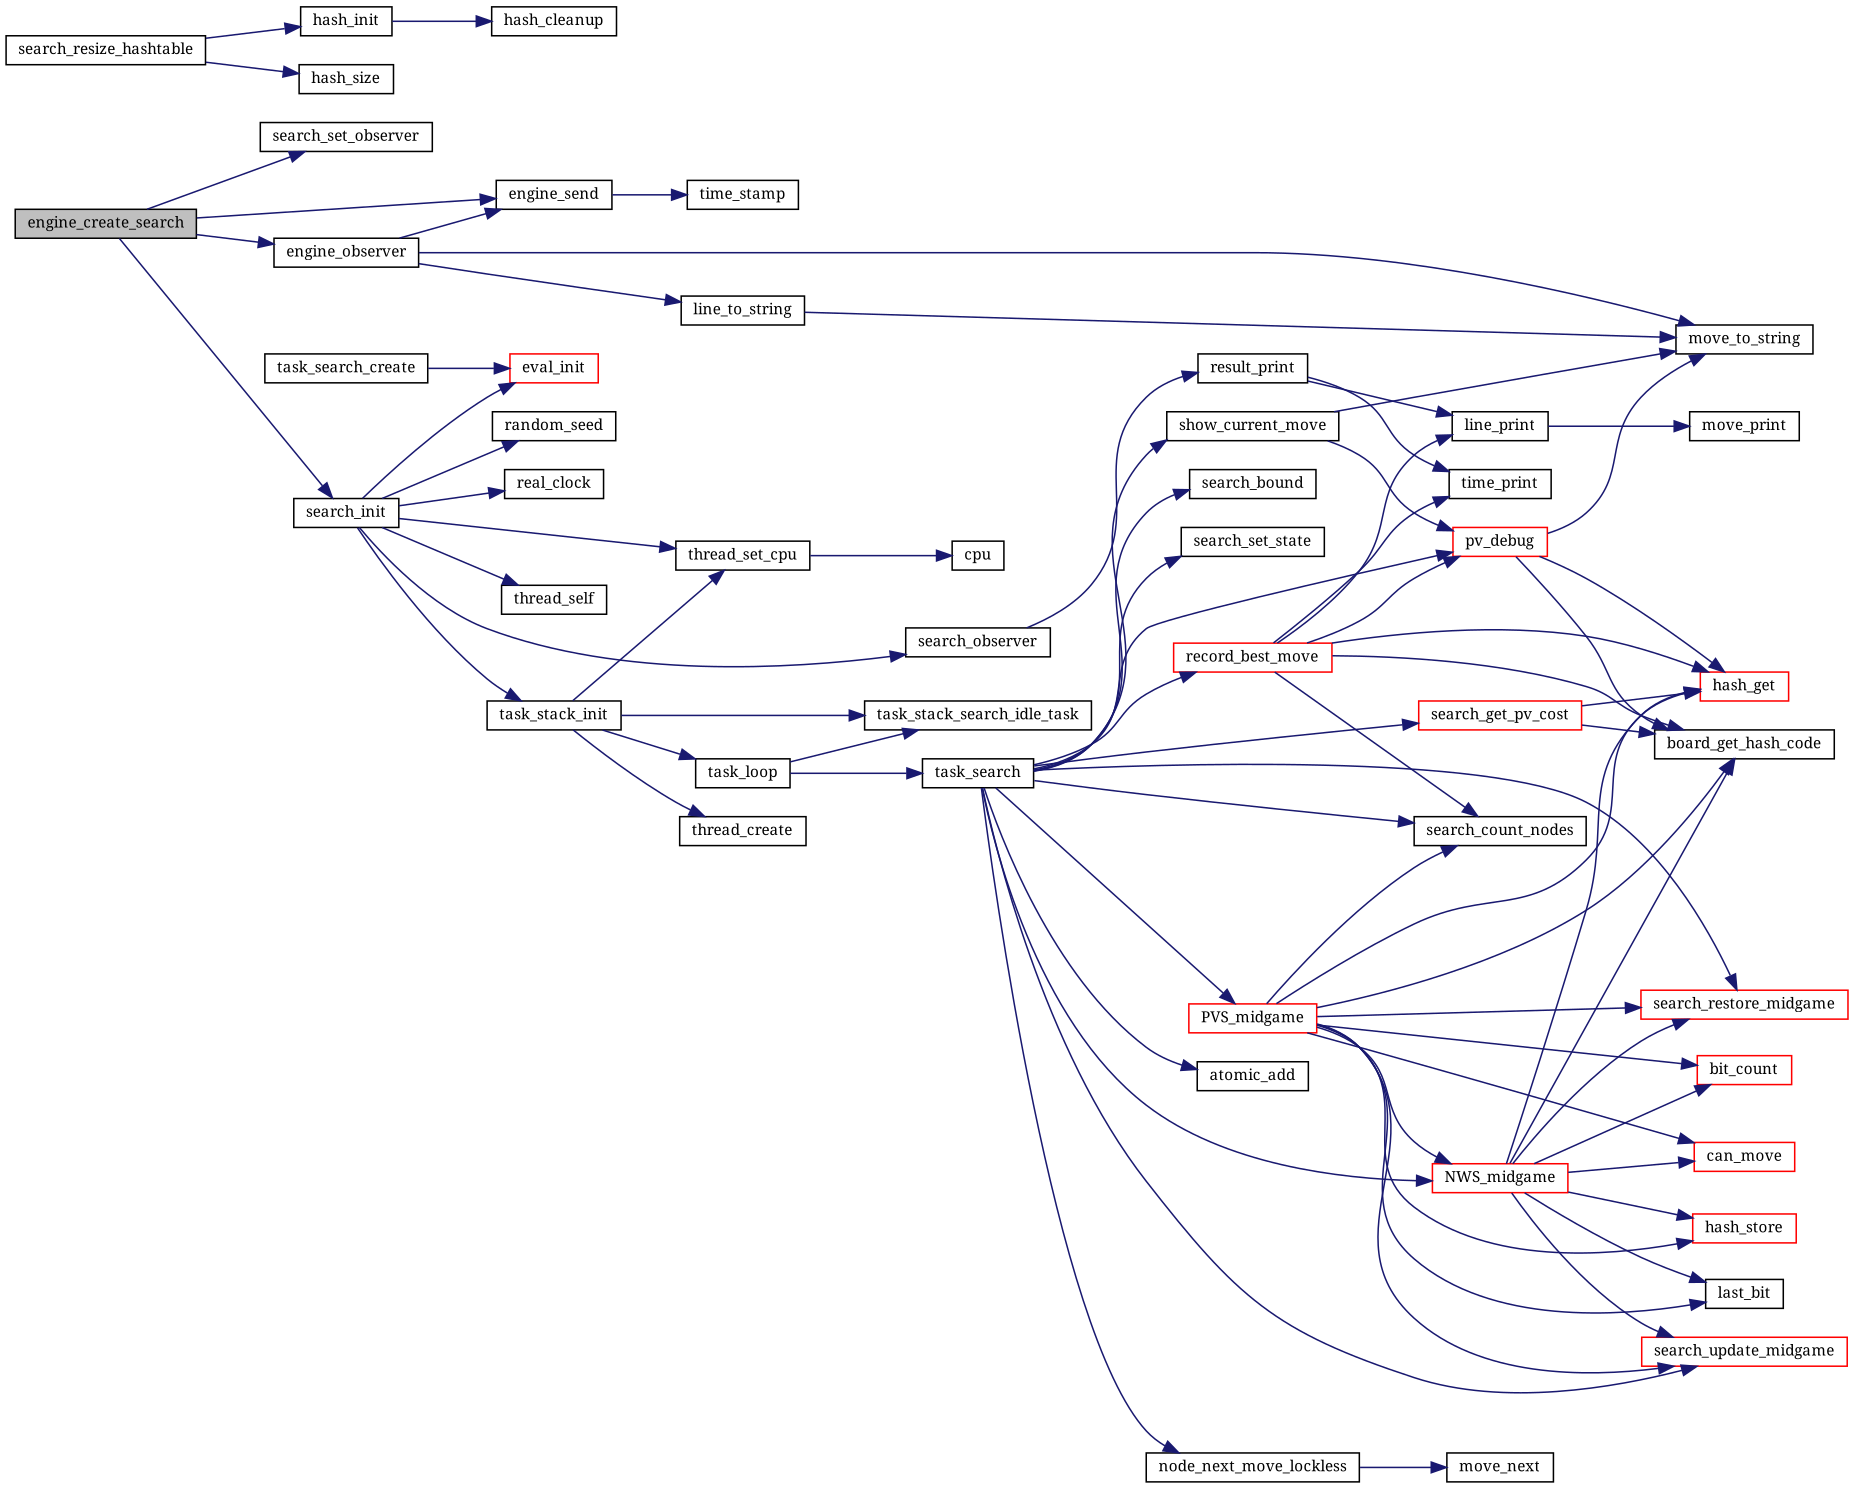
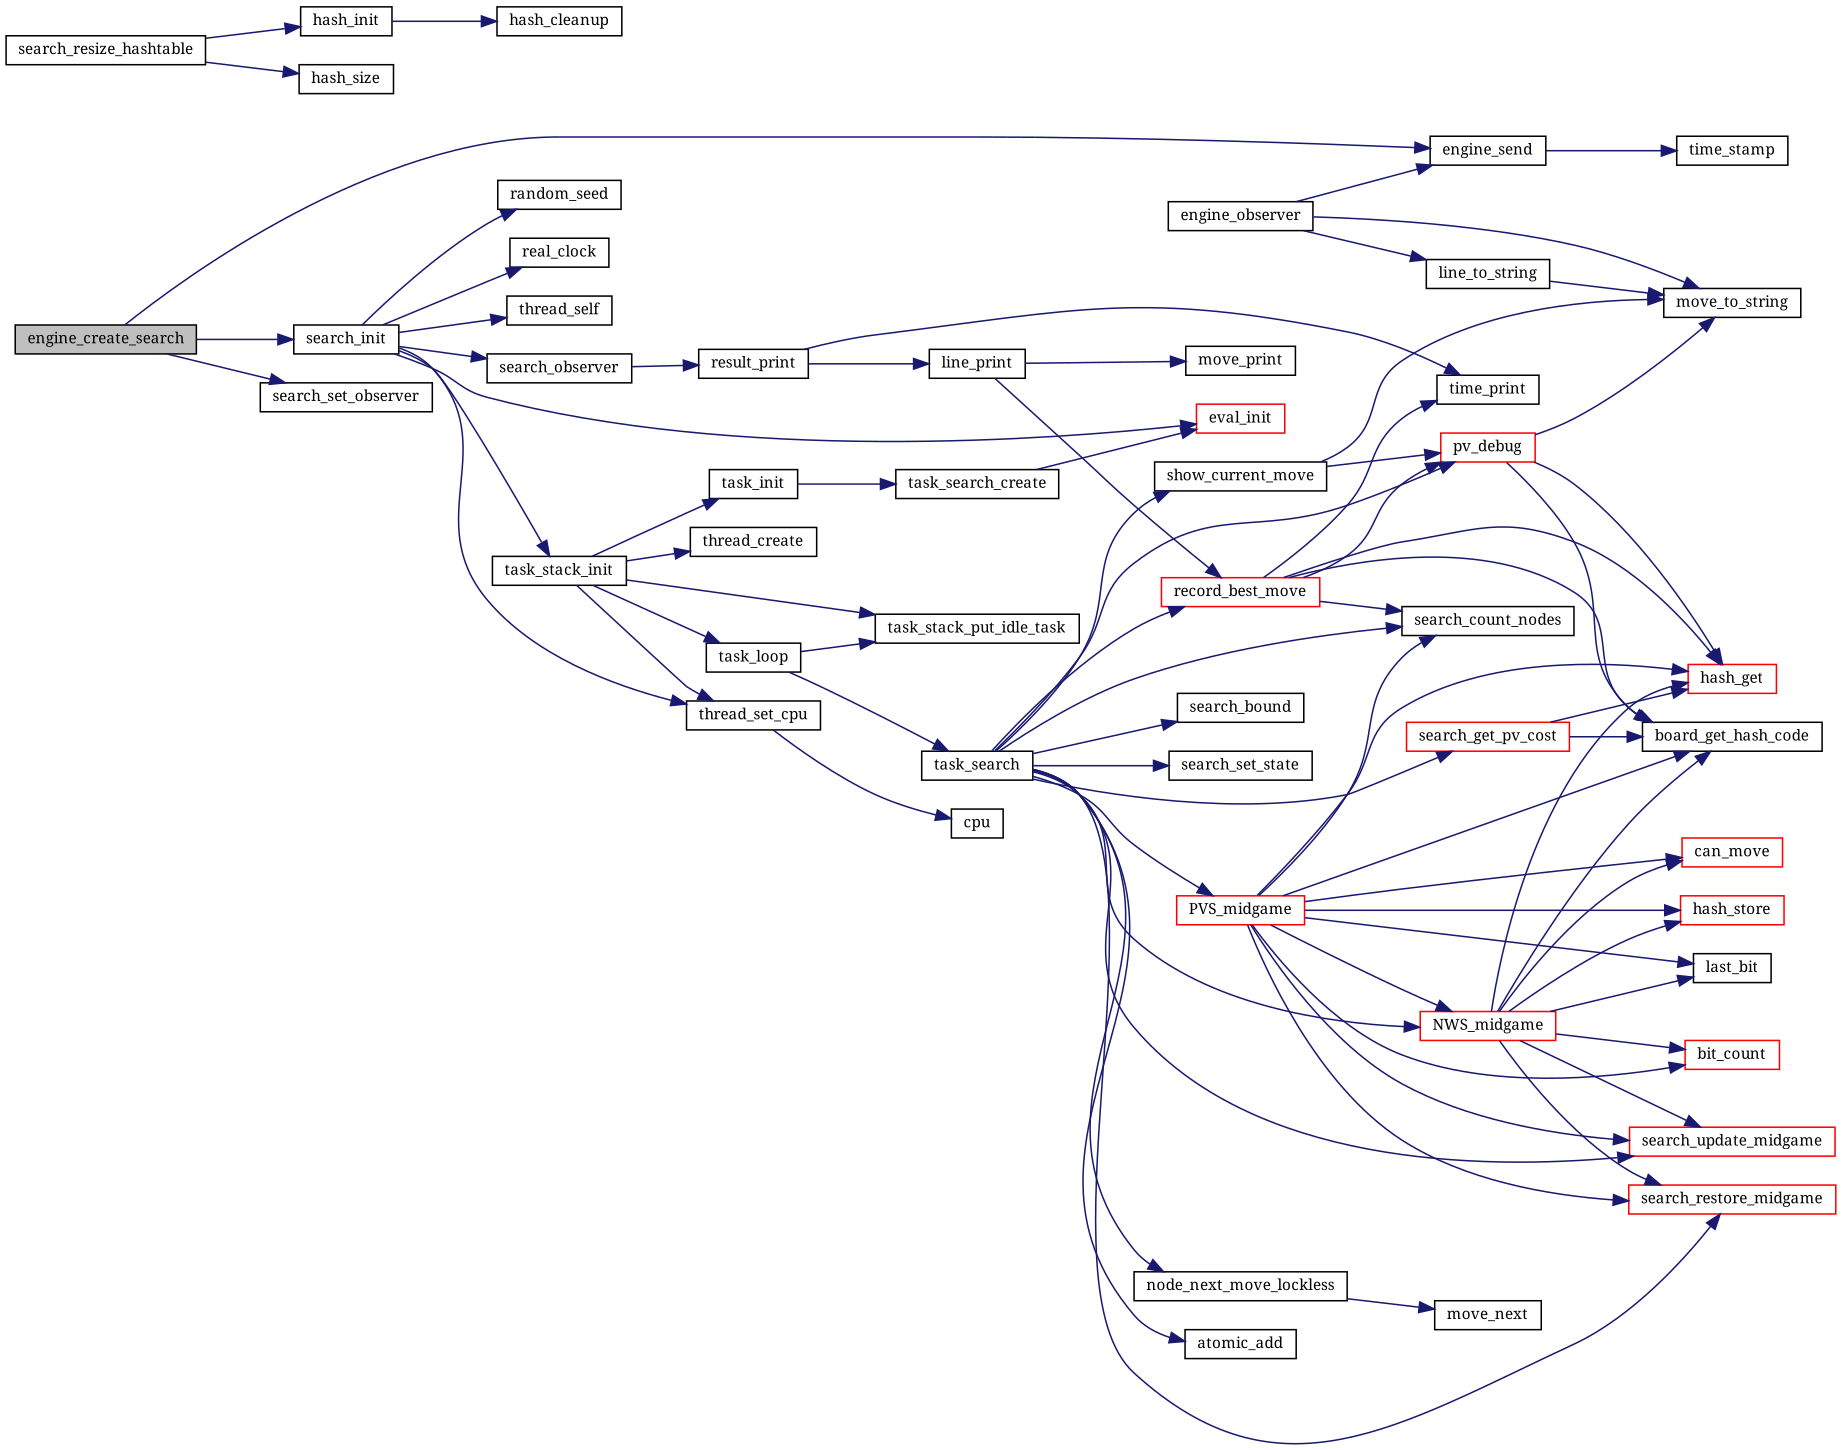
(227, 238) -> none
none -> (754, 484)
(1379, 532) -> (1101, 475)
(978, 715) -> (977, 629)
